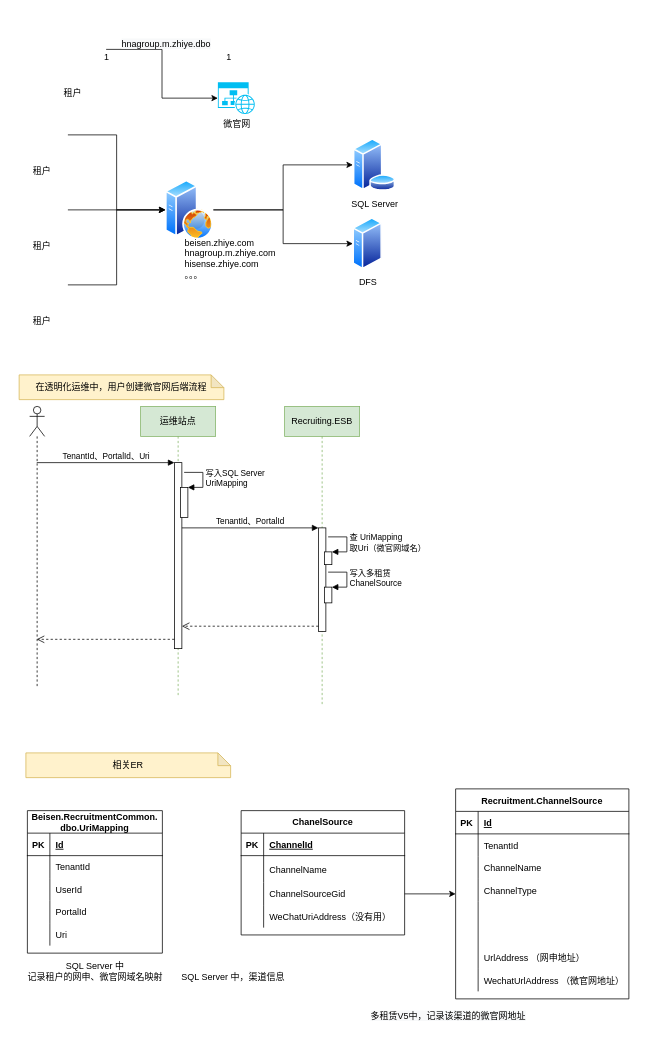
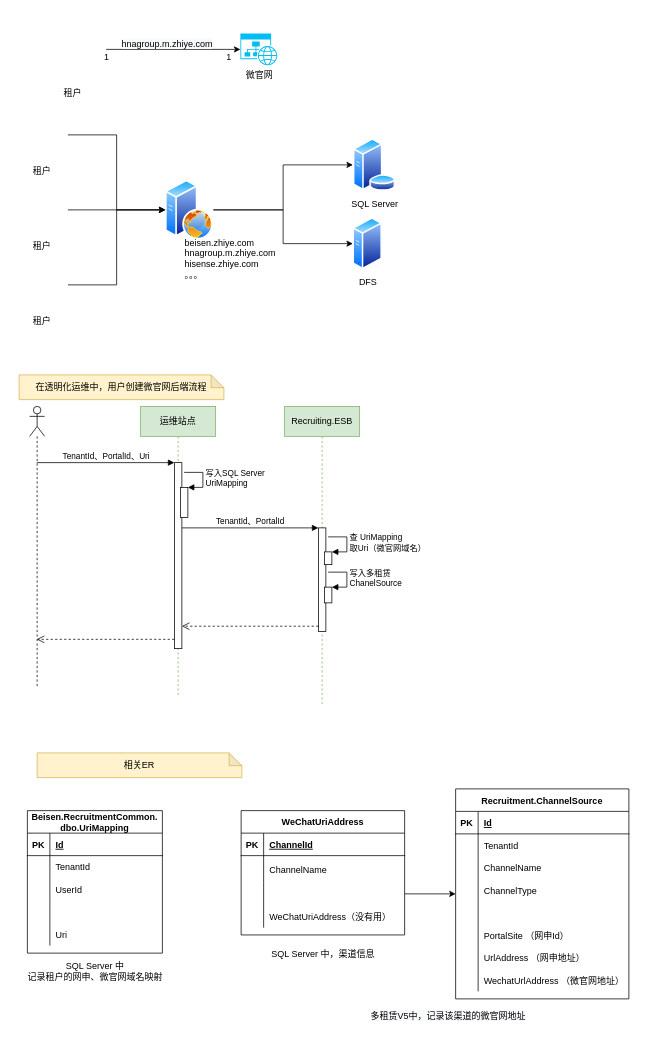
(168, 44) -> (168, 44)
(237, 98) -> (259, 49)
(128, 765) -> (140, 765)
(323, 822) -> (323, 822)
(334, 894) -> none
(106, 912) -> none
none -> (554, 935)
(233, 977) -> (323, 954)
